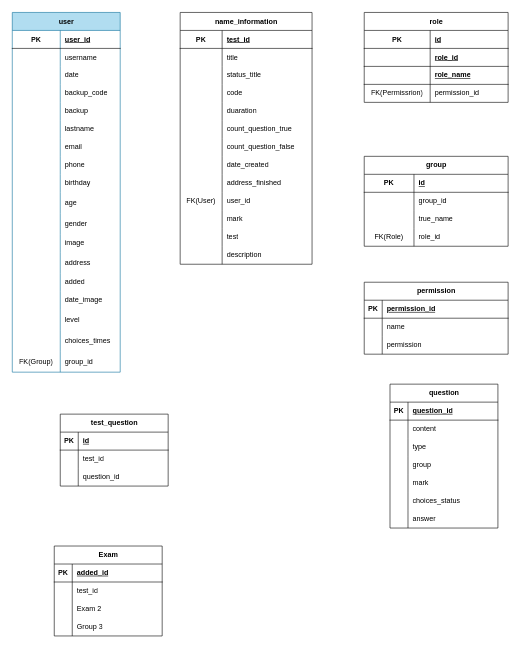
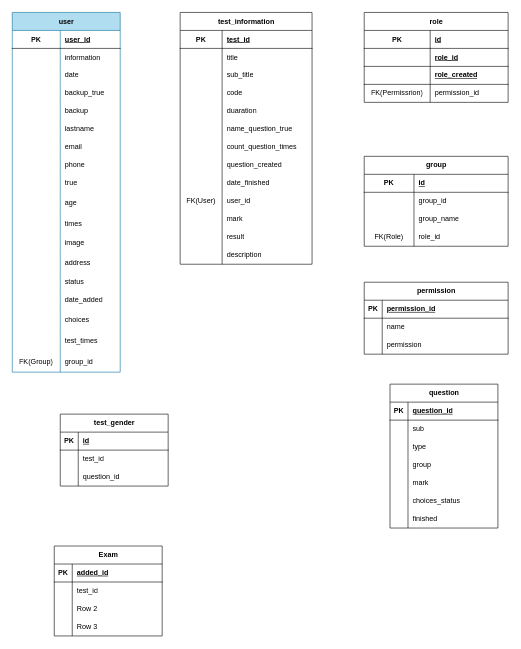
(247, 21) -> (247, 21)
(81, 57) -> (85, 57)
(249, 75) -> (243, 75)
(453, 75) -> (459, 75)
(87, 93) -> (87, 93)
(264, 129) -> (262, 129)
(266, 147) -> (266, 147)
(251, 165) -> (258, 165)
(80, 183) -> (73, 183)
(257, 183) -> (251, 183)
(437, 219) -> (439, 219)
(77, 224) -> (74, 224)
(235, 237) -> (238, 237)
(75, 282) -> (77, 282)
(84, 300) -> (85, 300)
(73, 320) -> (78, 320)
(89, 341) -> (84, 341)
(115, 423) -> (115, 423)
(427, 429) -> (419, 429)
(425, 519) -> (427, 519)
(88, 609) -> (86, 609)
(90, 627) -> (86, 627)
